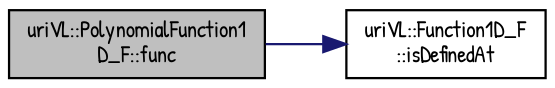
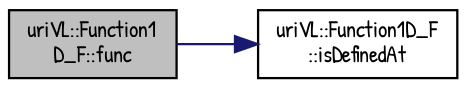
(137, 44) -> (93, 44)
